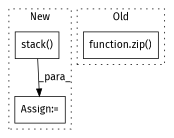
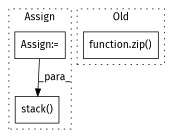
(40, 17) -> (40, 17)
(38, 74) -> (39, 74)
